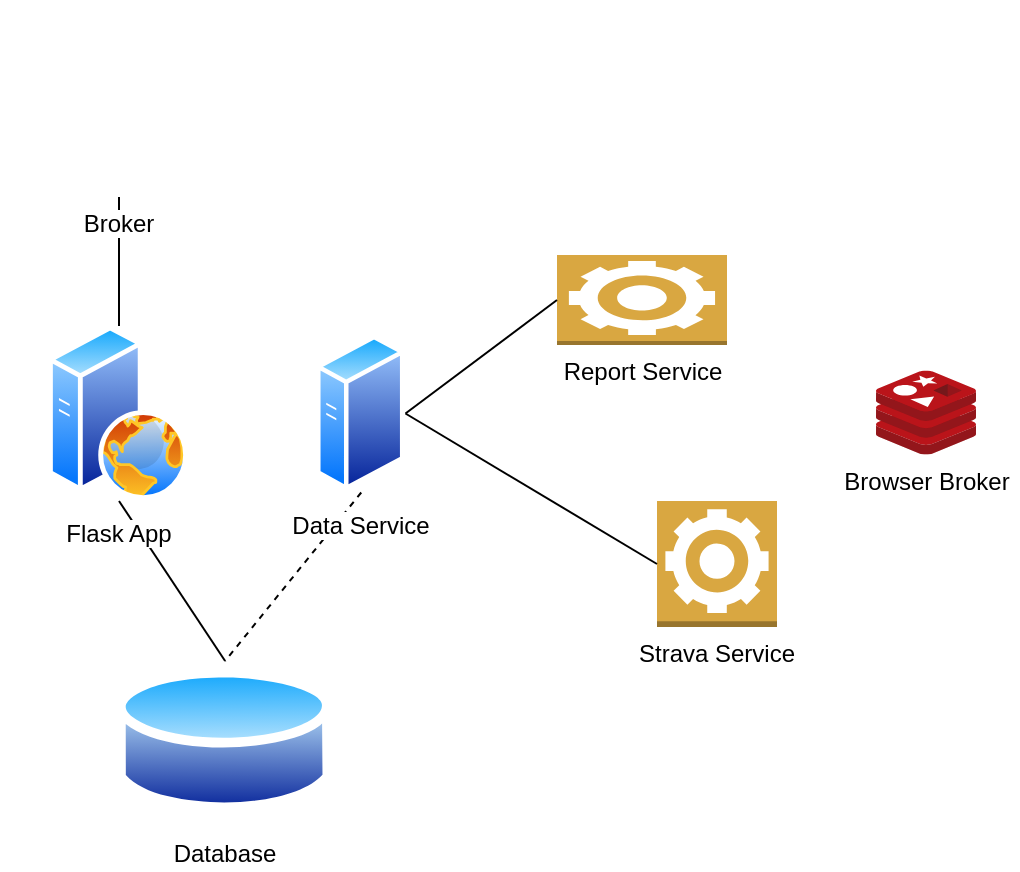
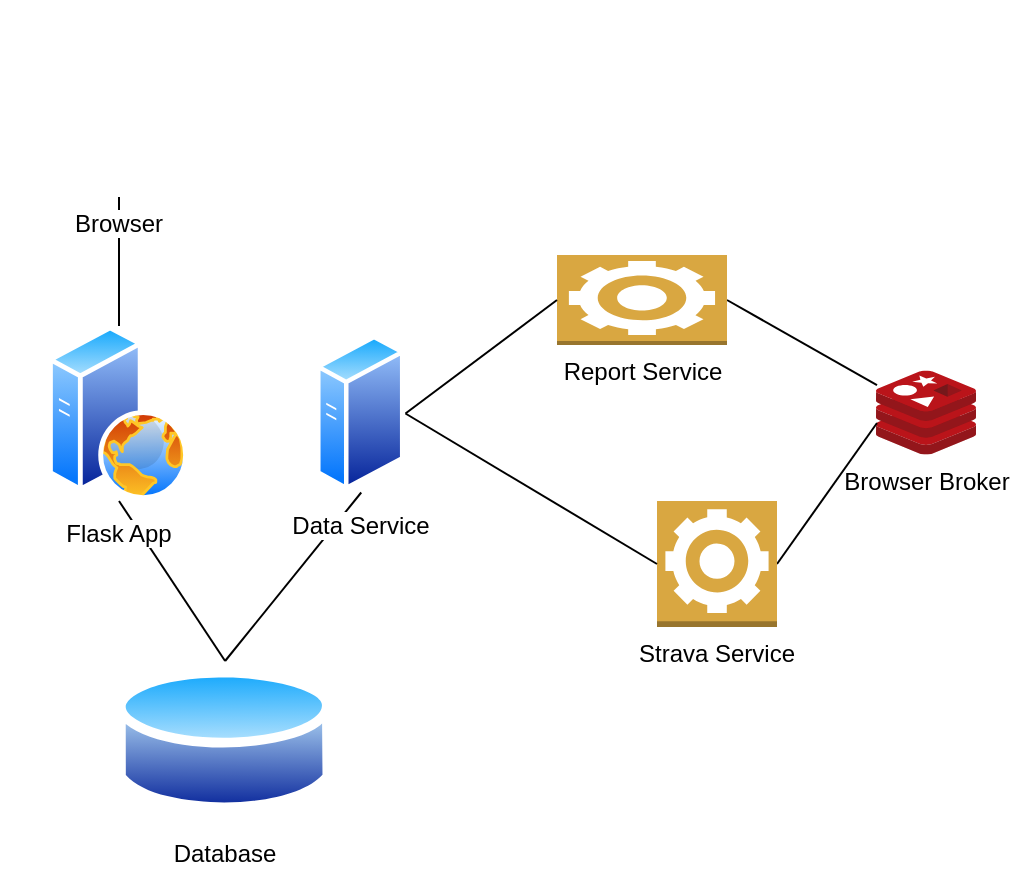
(120, 225) -> (120, 225)
none -> (802, 343)
none -> (827, 494)
(274, 600) -> (274, 600)
